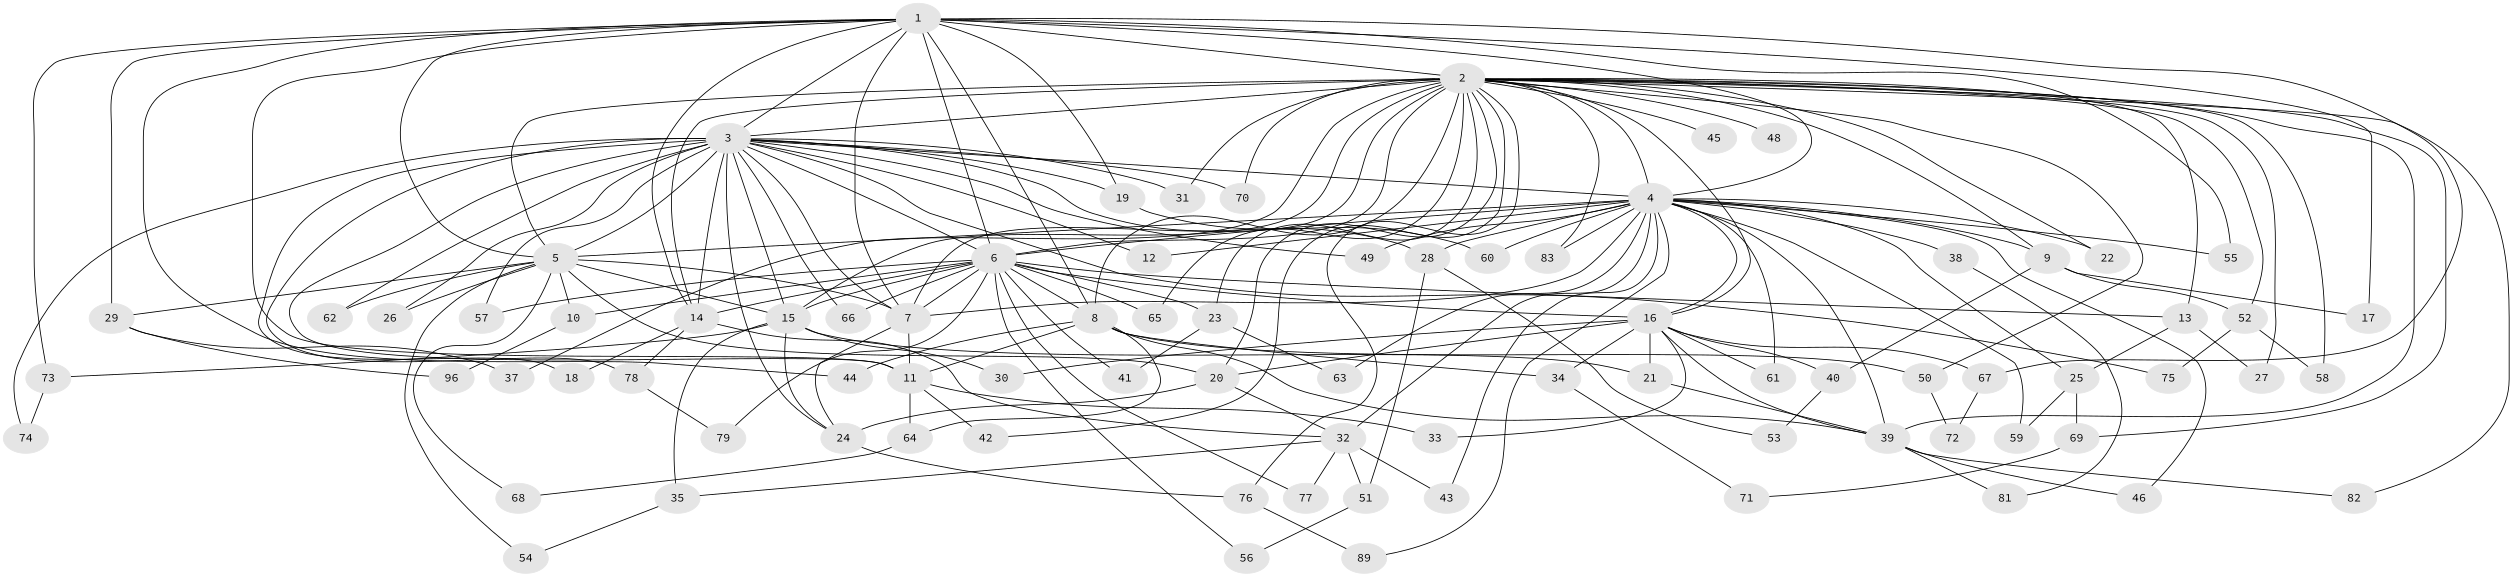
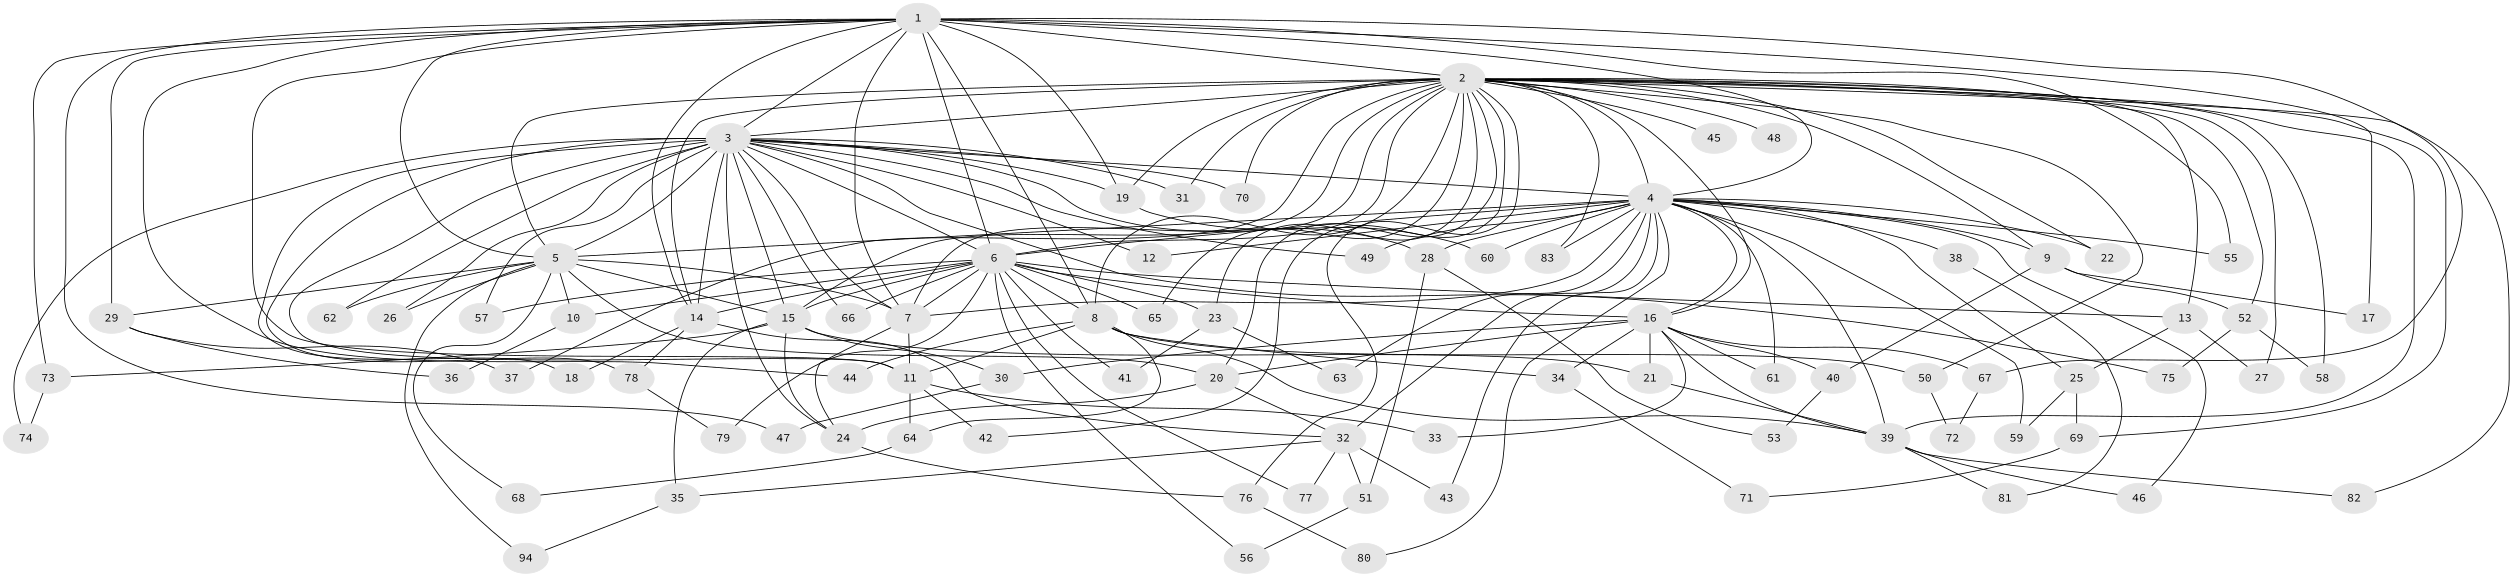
none -> (1275, 101)
(452, 378) -> (452, 378)
none -> (783, 438)
(526, 558) -> (526, 558)
(1364, 558) -> (1364, 558)
